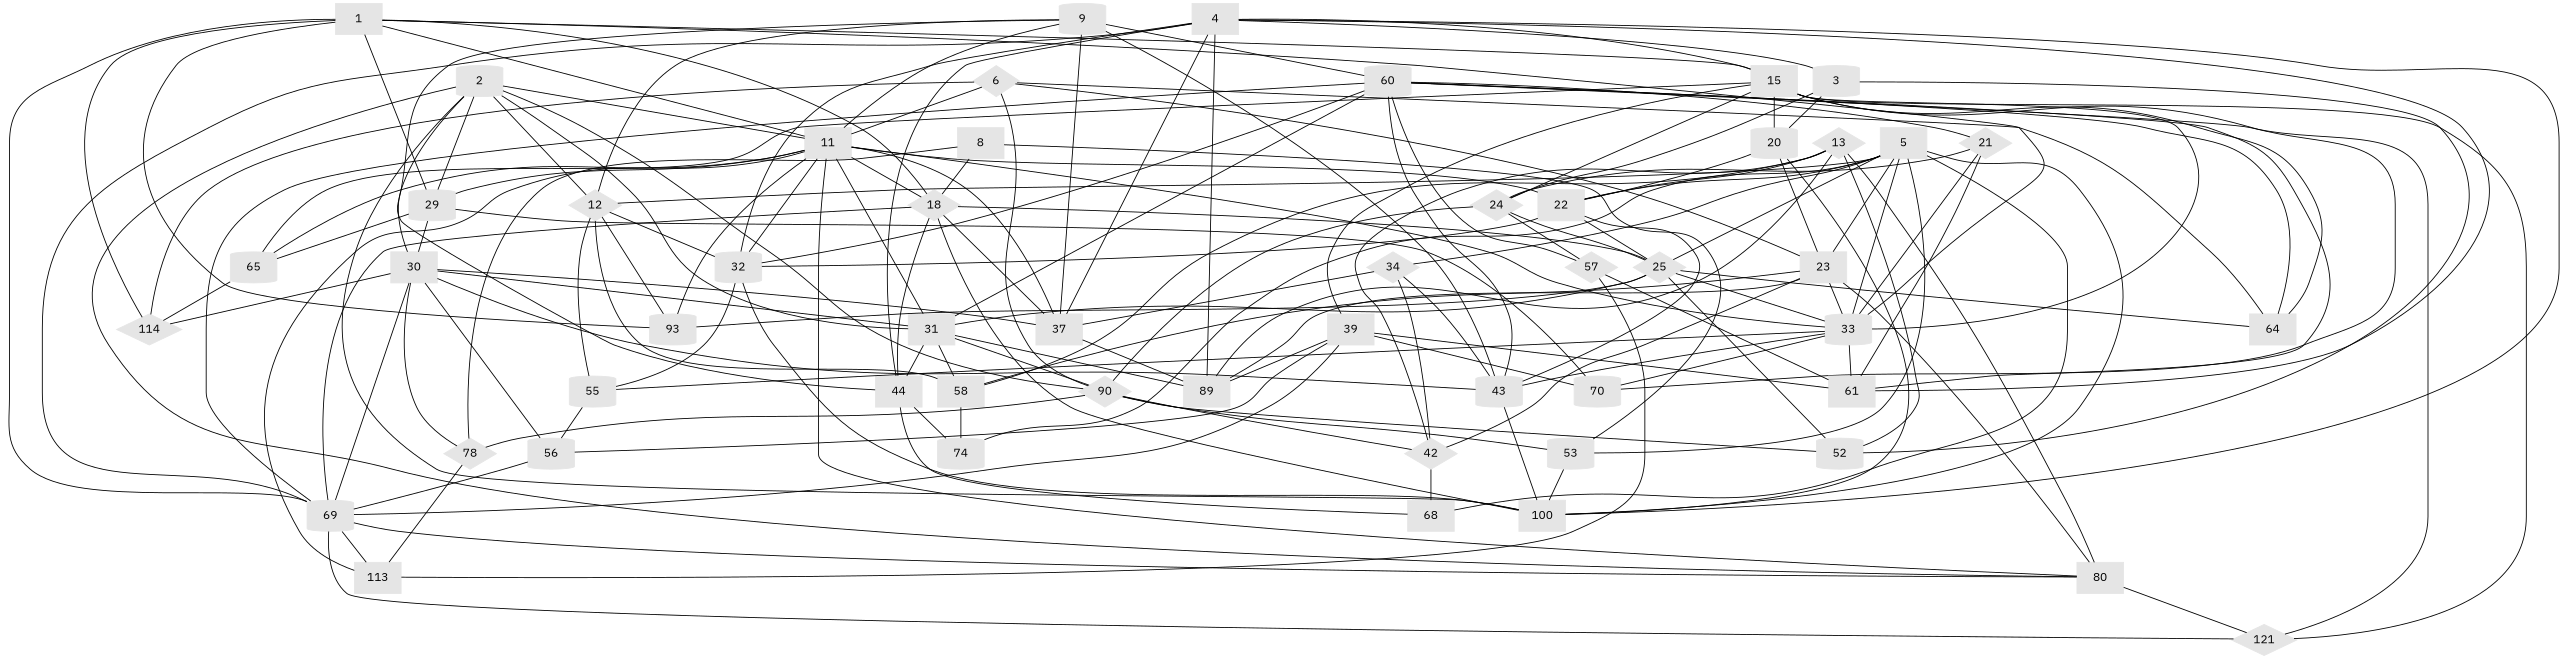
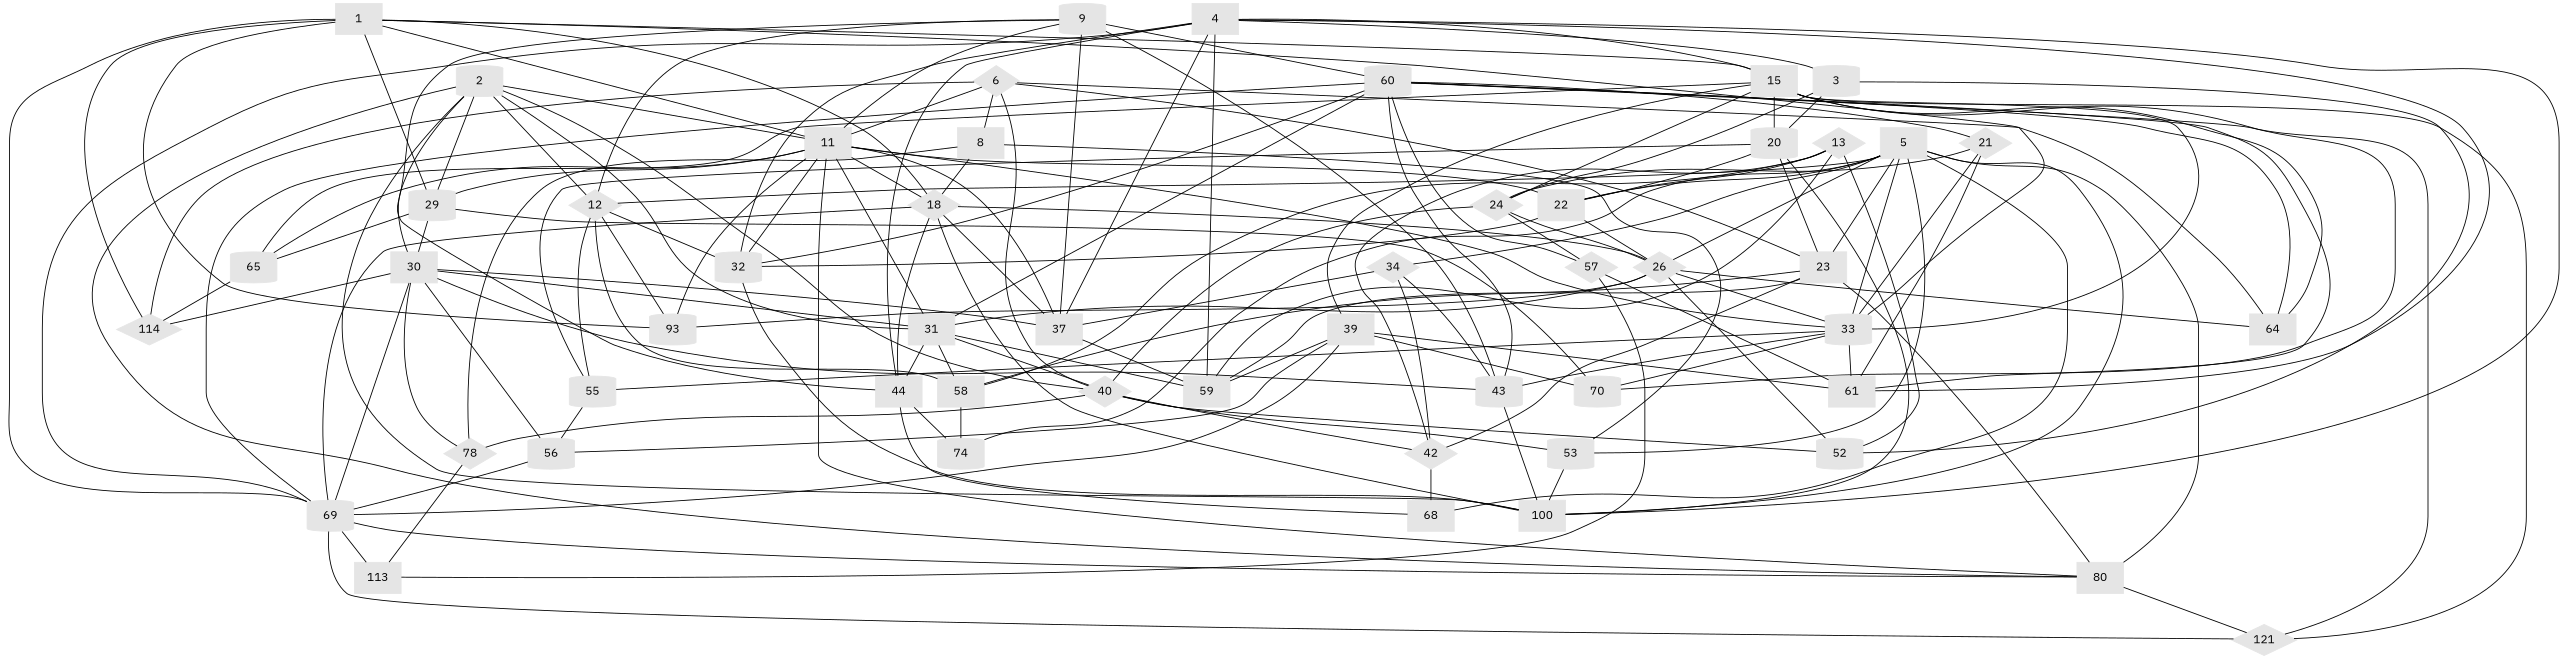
none -> (989, 111)
(393, 233) -> none
(1660, 267) -> (1660, 267)
(1836, 299) -> none
(1678, 300) -> none
(700, 349) -> (1125, 159)
(1984, 350) -> (2183, 286)
(1105, 392) -> (1105, 392)
(1207, 392) -> (1207, 392)
